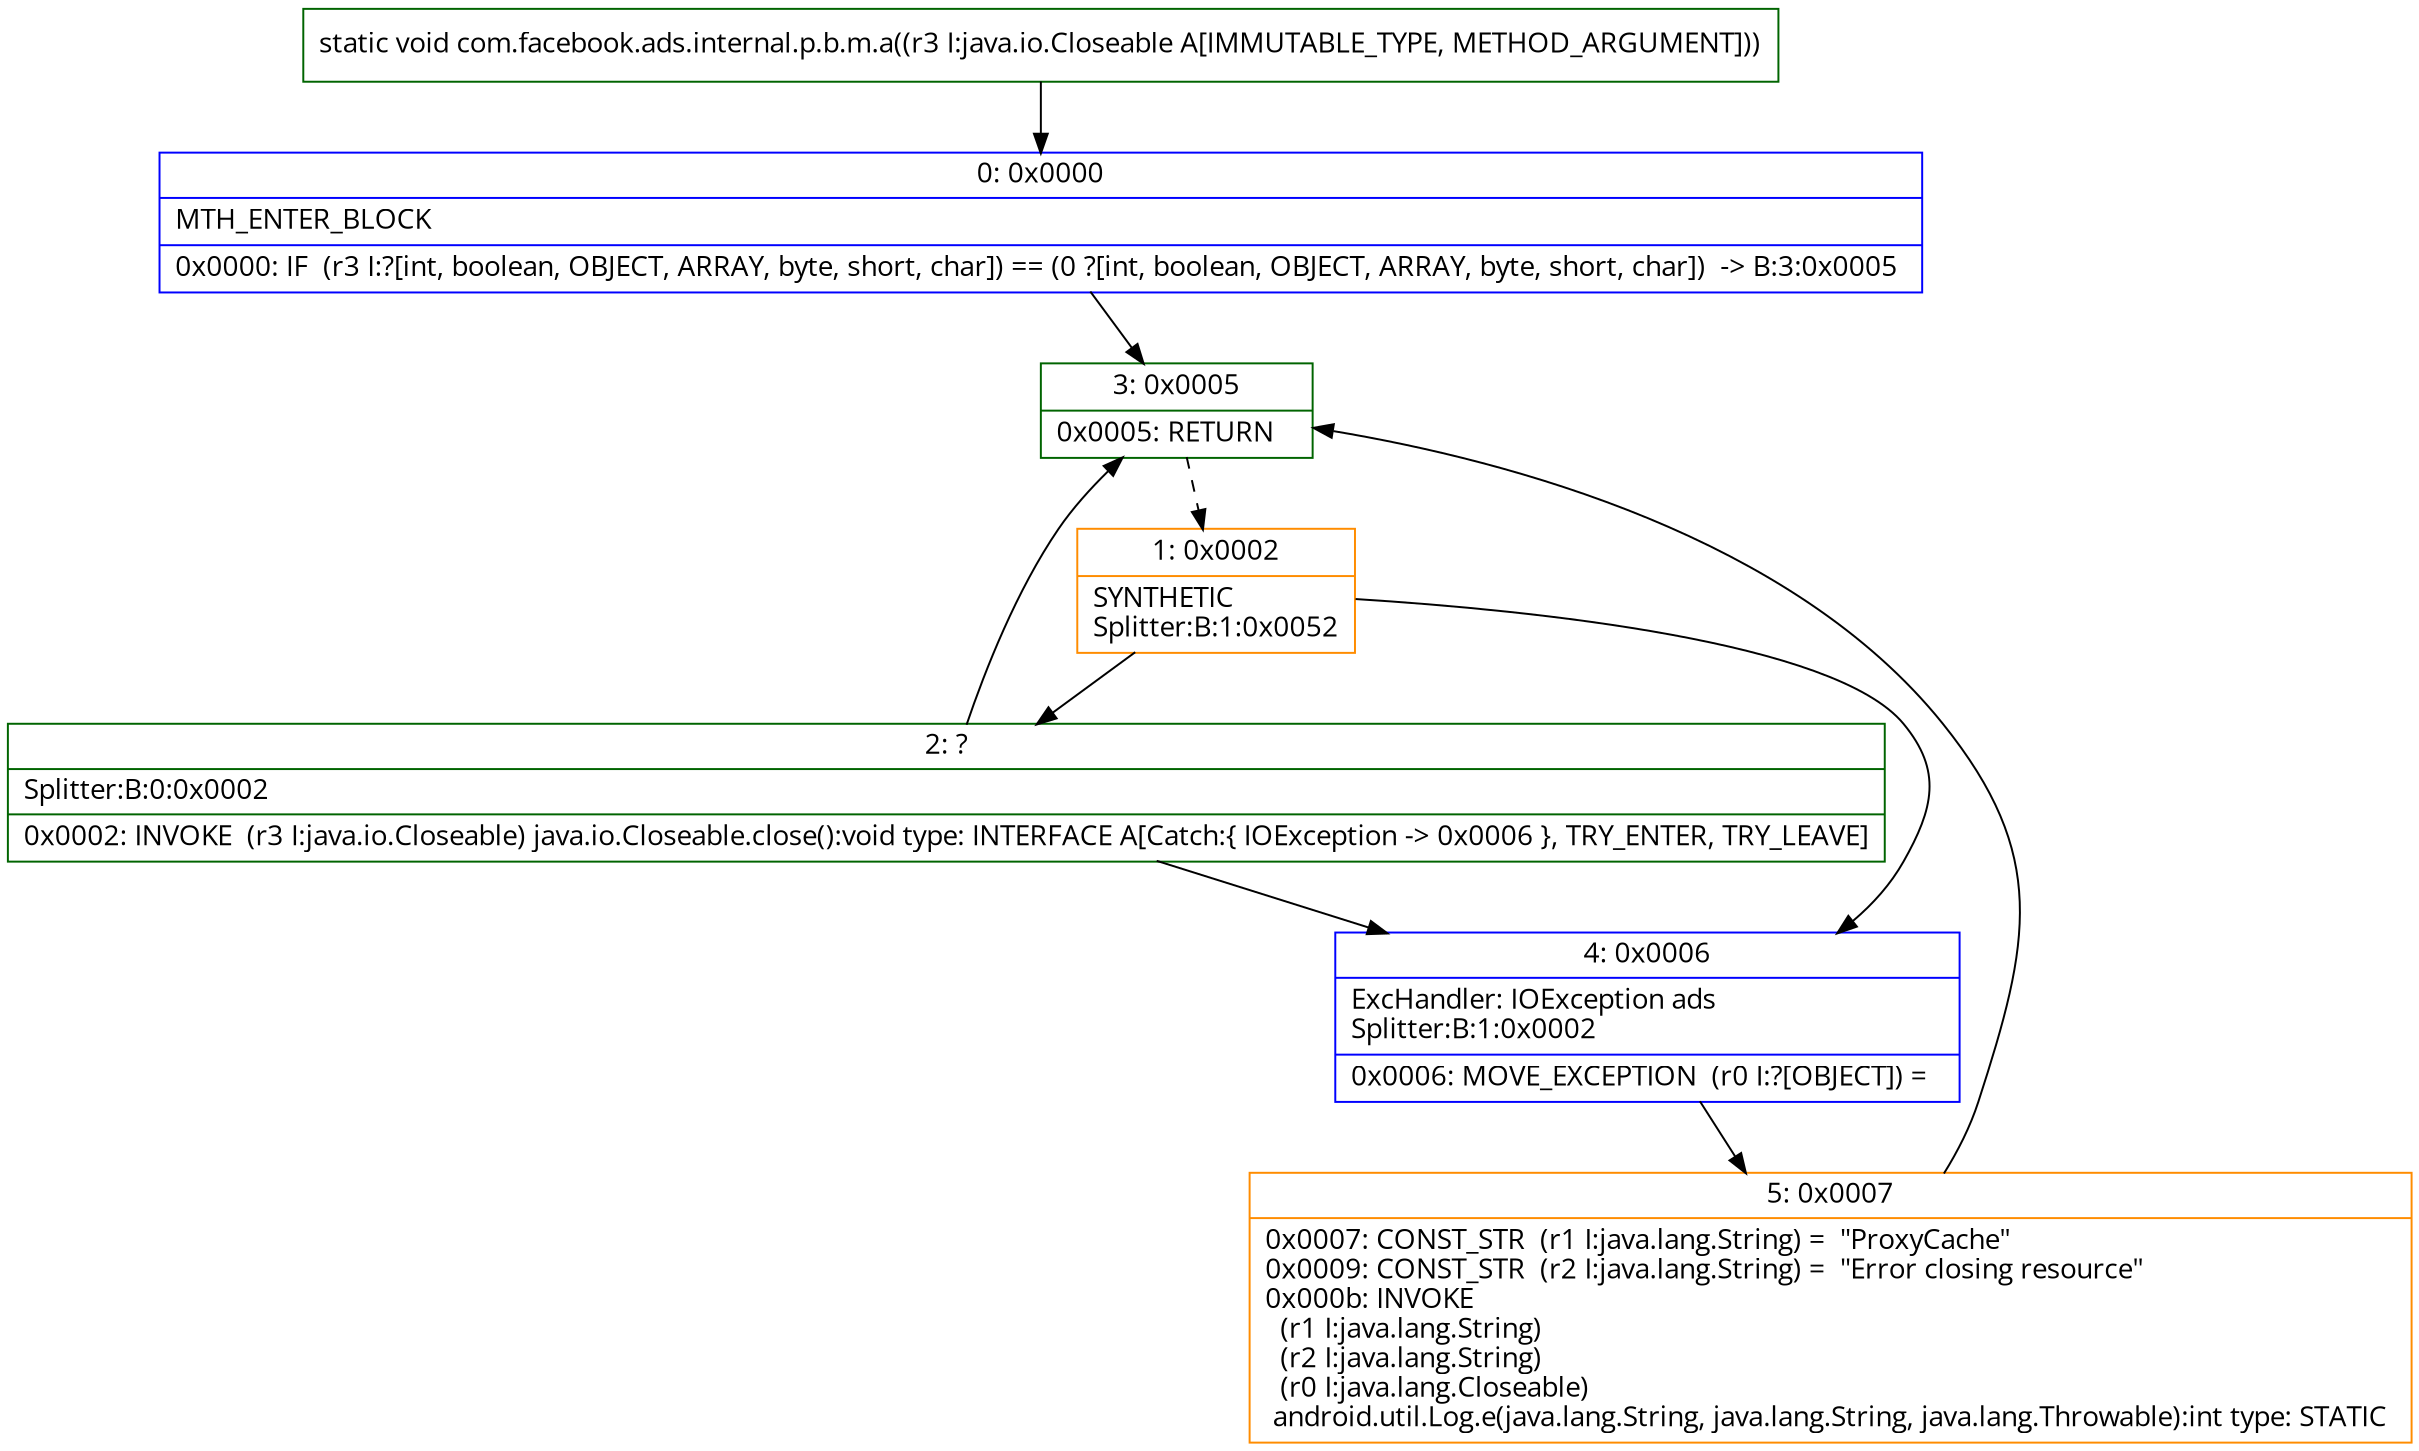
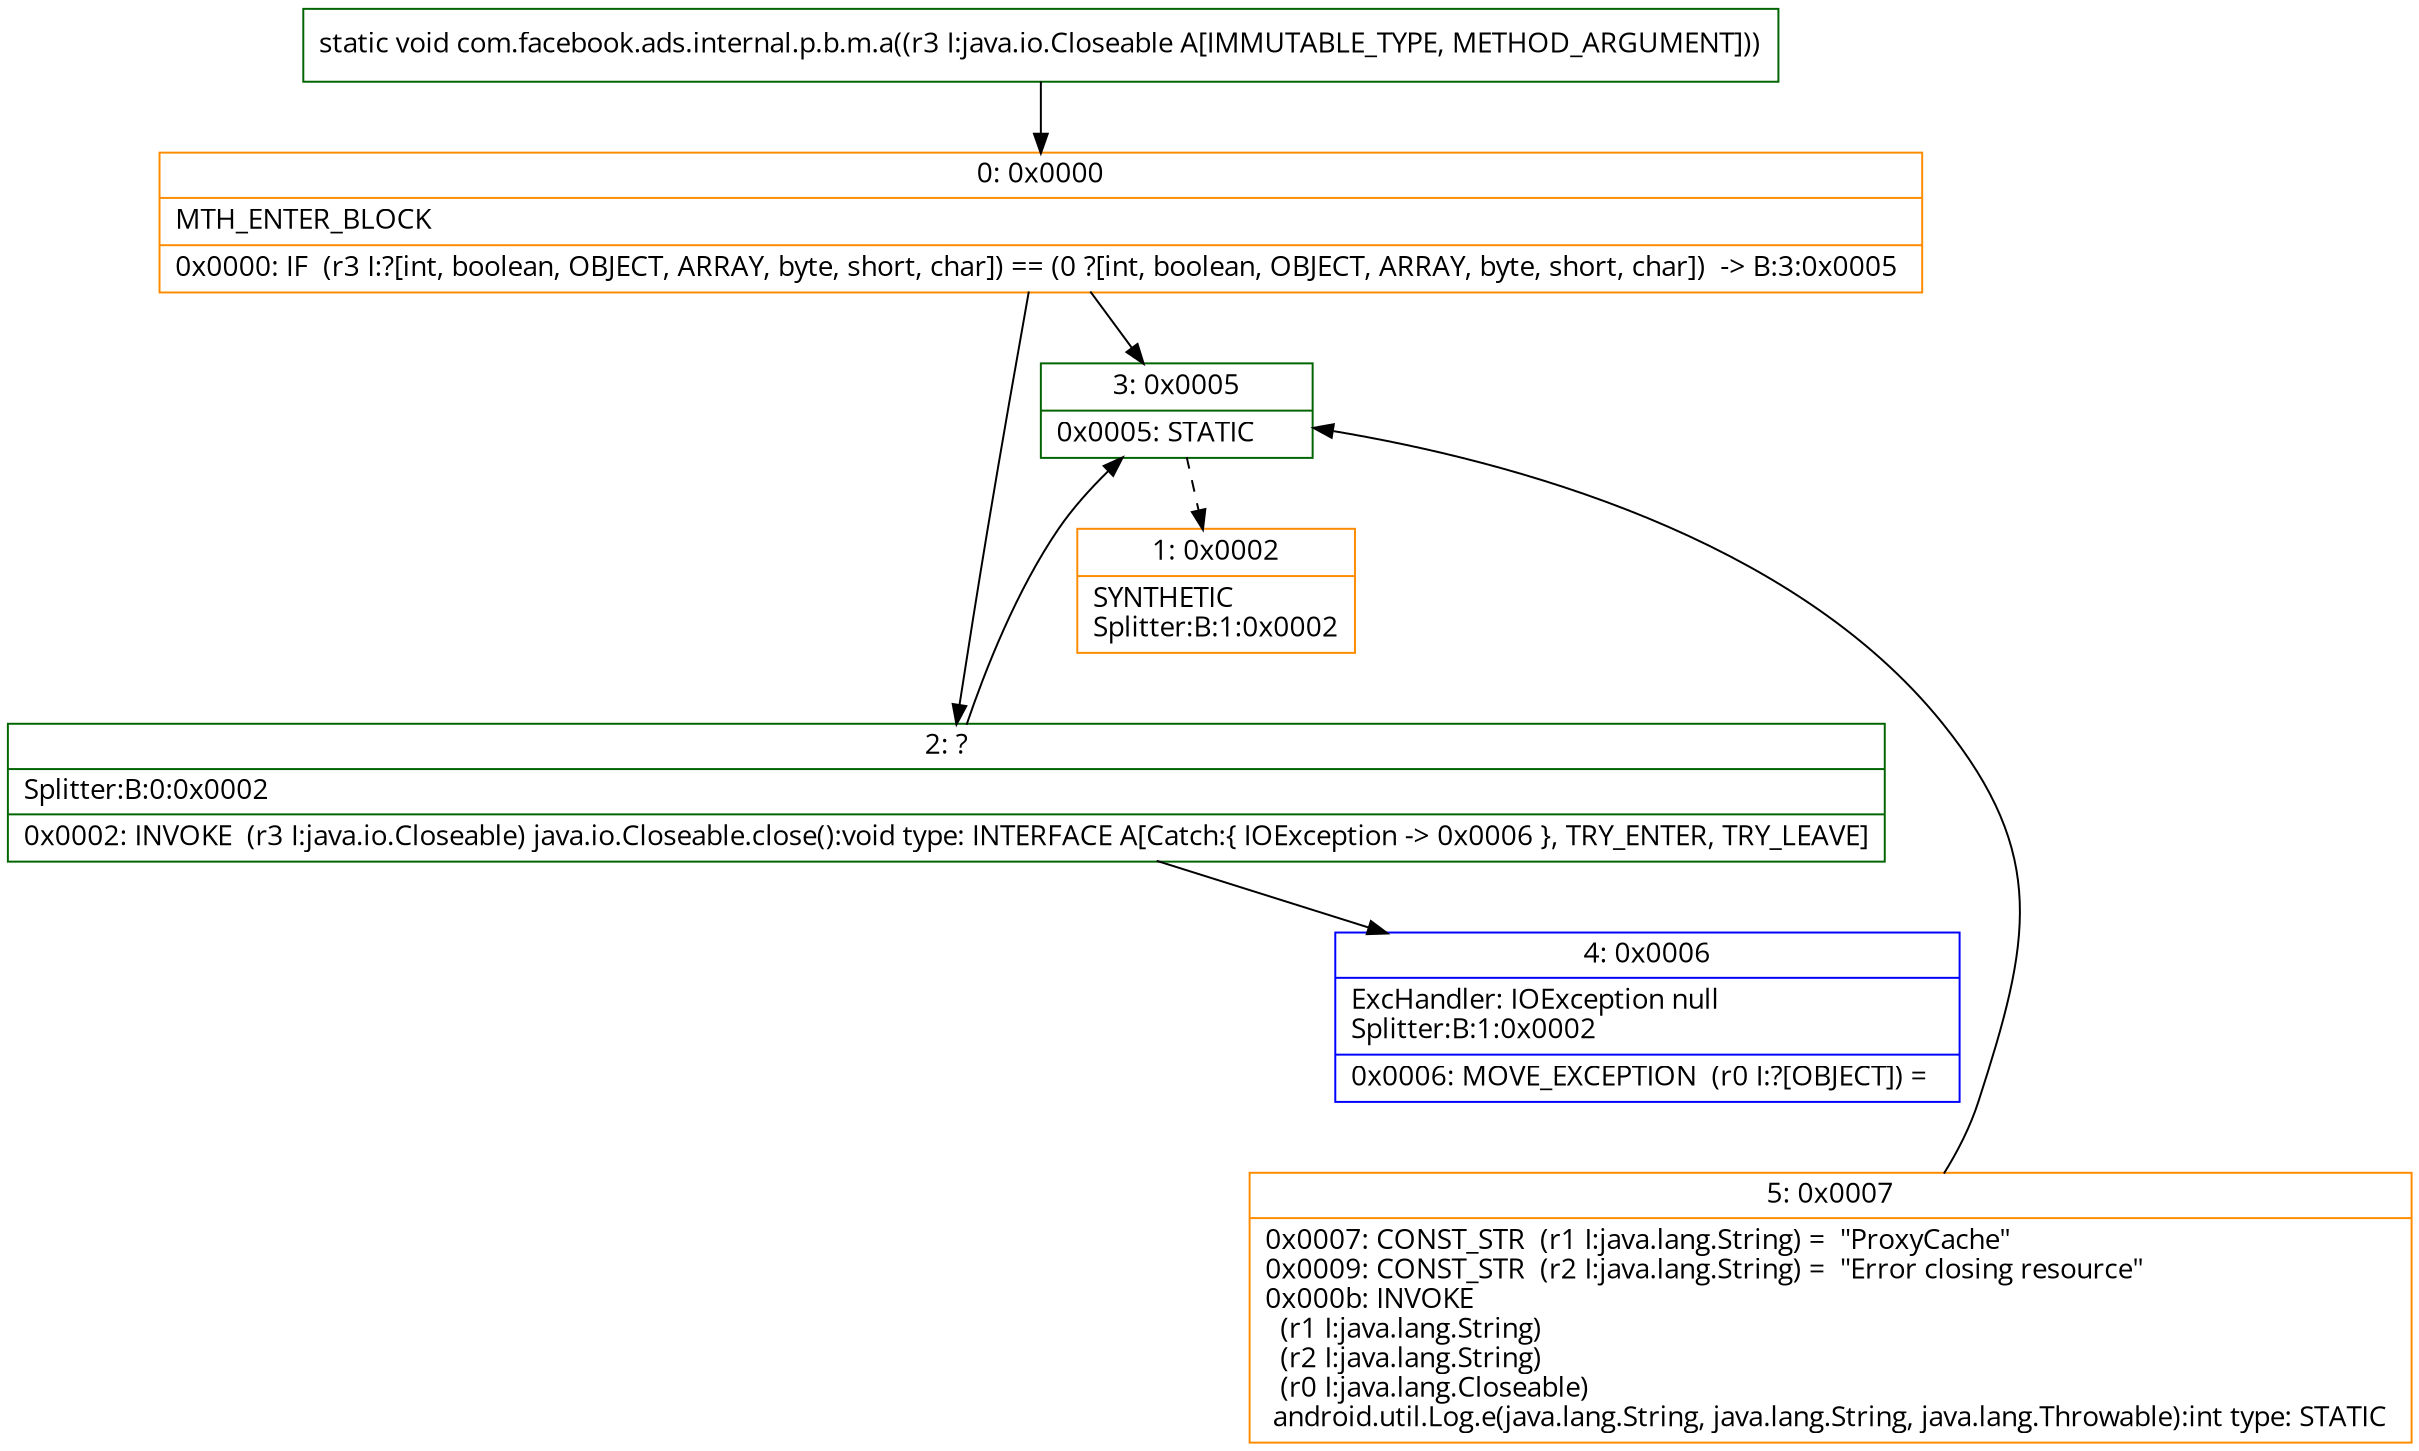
(1041, 223) -> (1041, 223)
(1177, 433) -> (1167, 433)
(1216, 628) -> (1216, 628)
(1751, 652) -> none
(1094, 682) -> (993, 498)
(1534, 1000) -> (1535, 1000)
(1718, 1129) -> none
